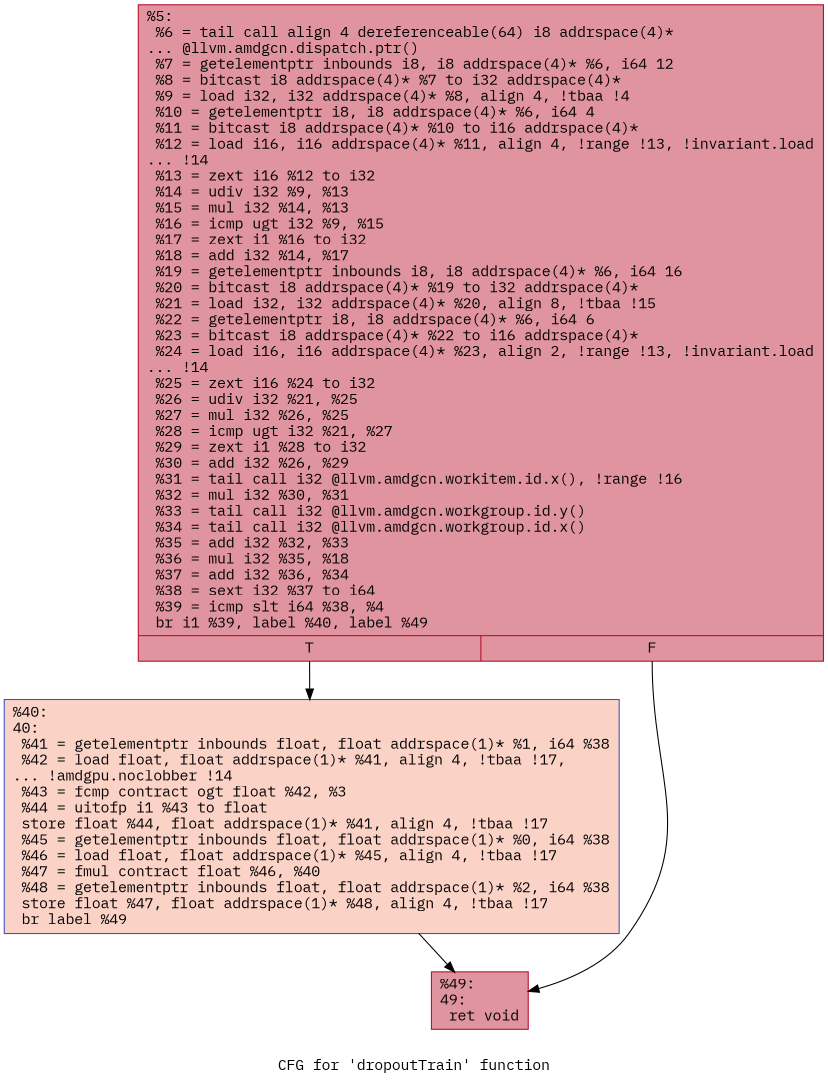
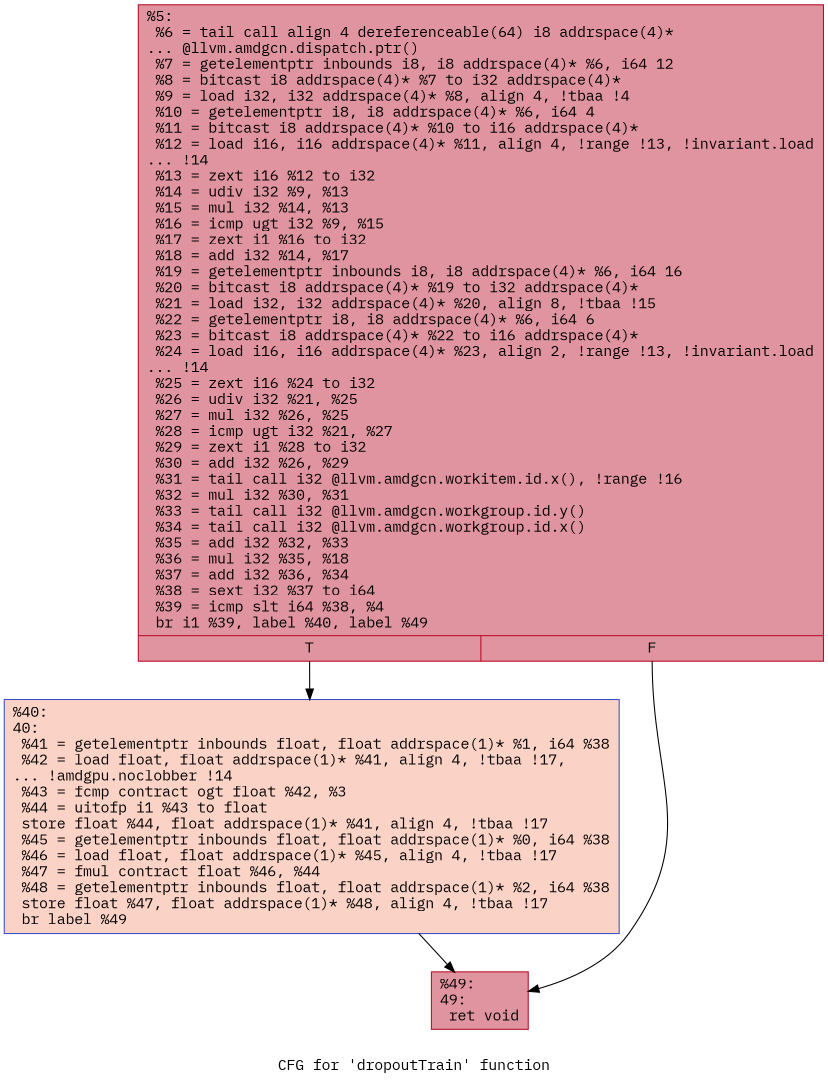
(166, 872) -> (166, 872)
